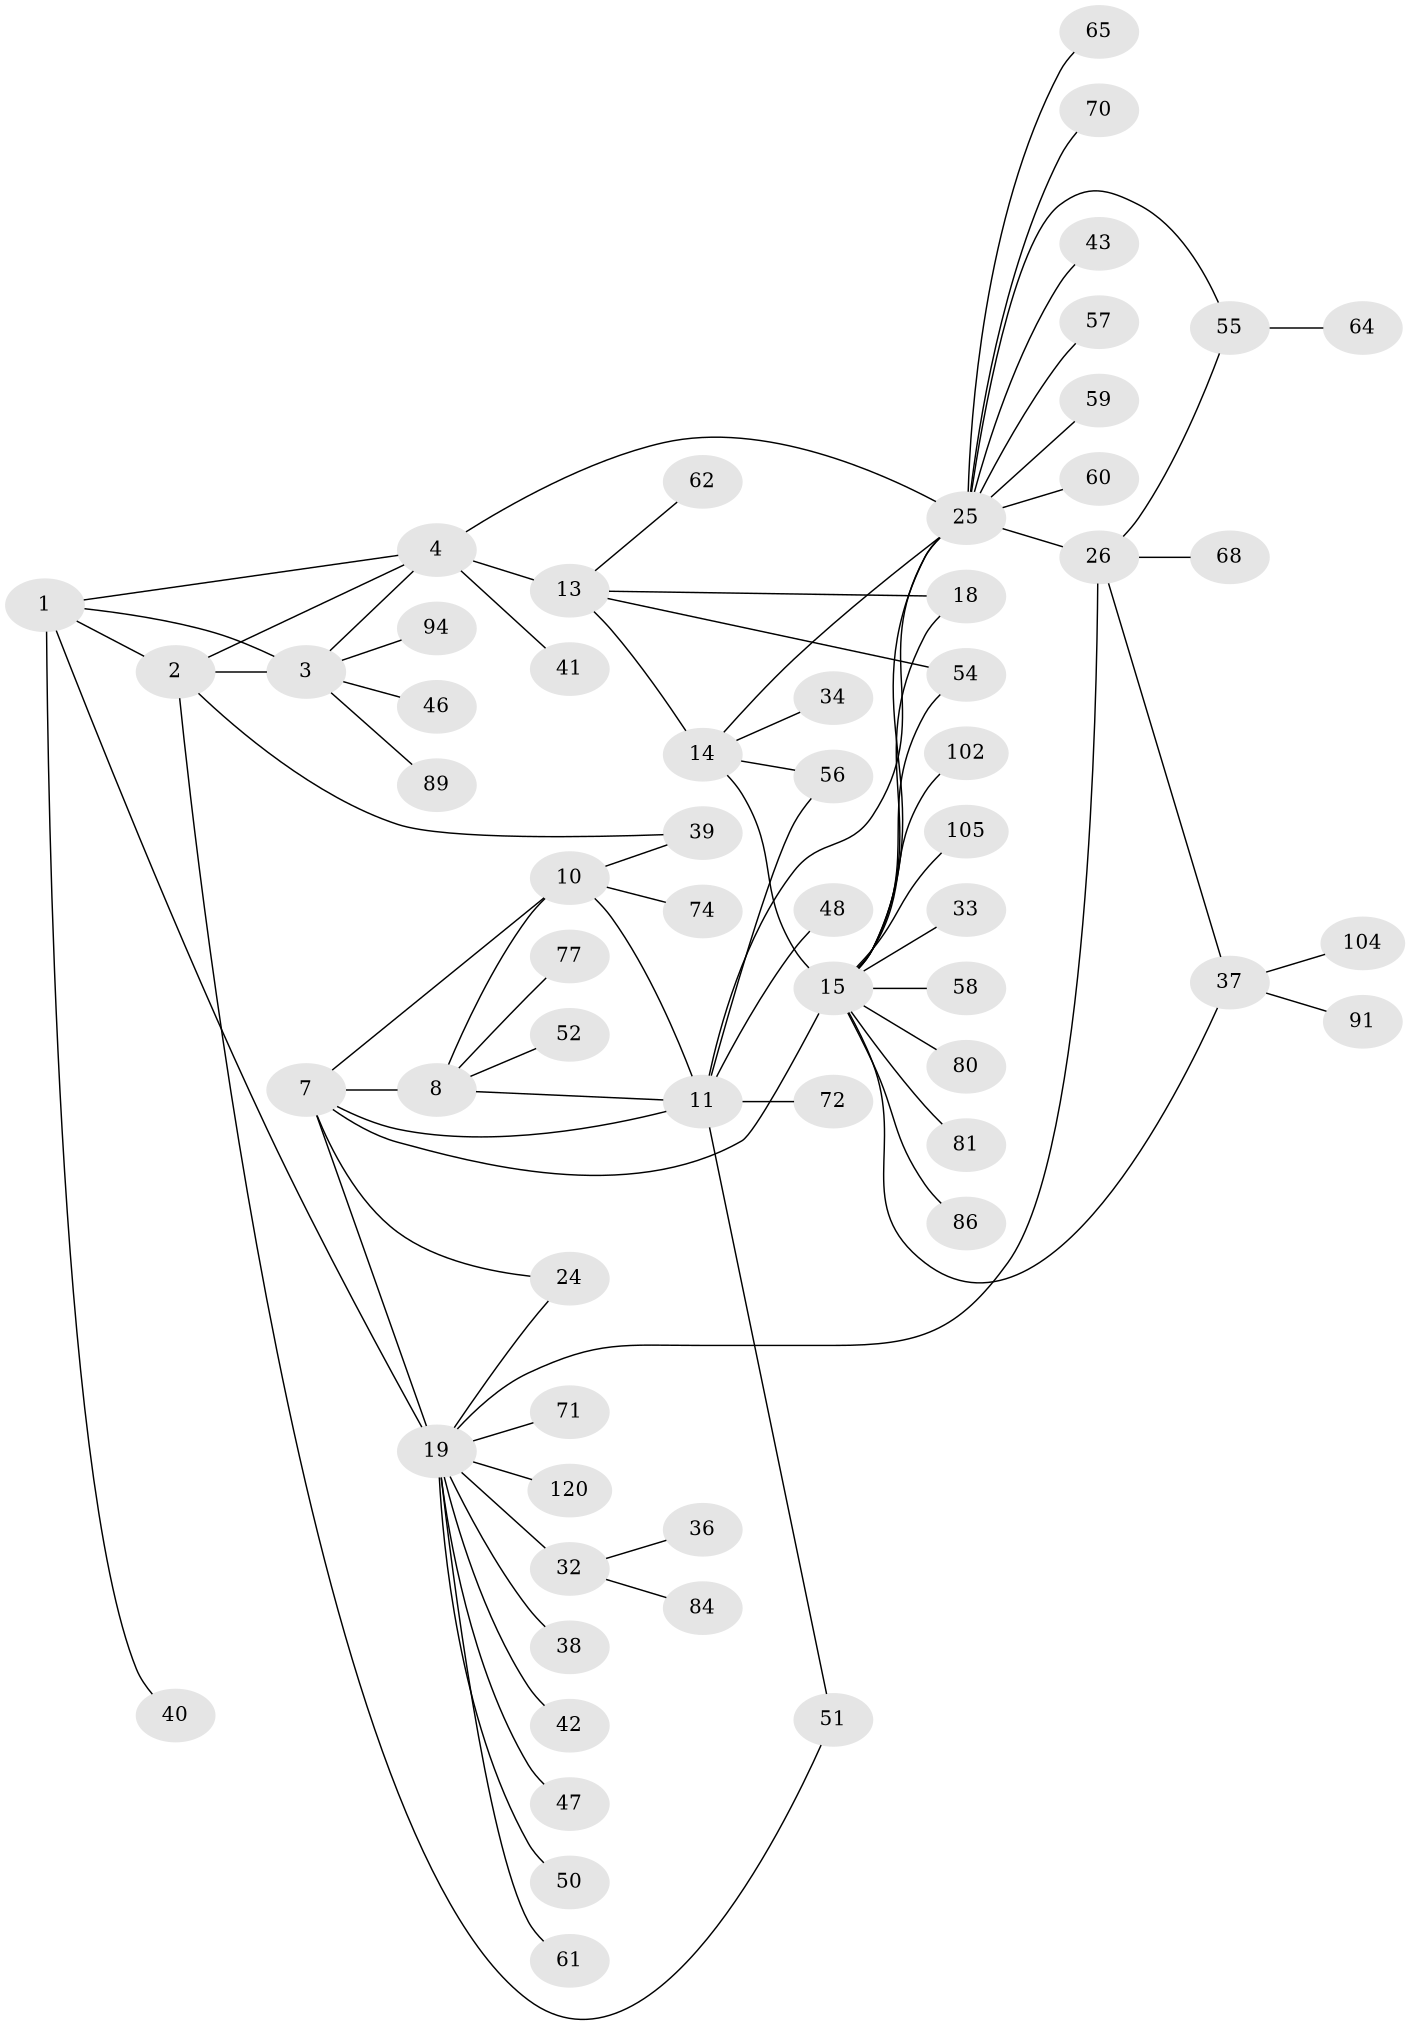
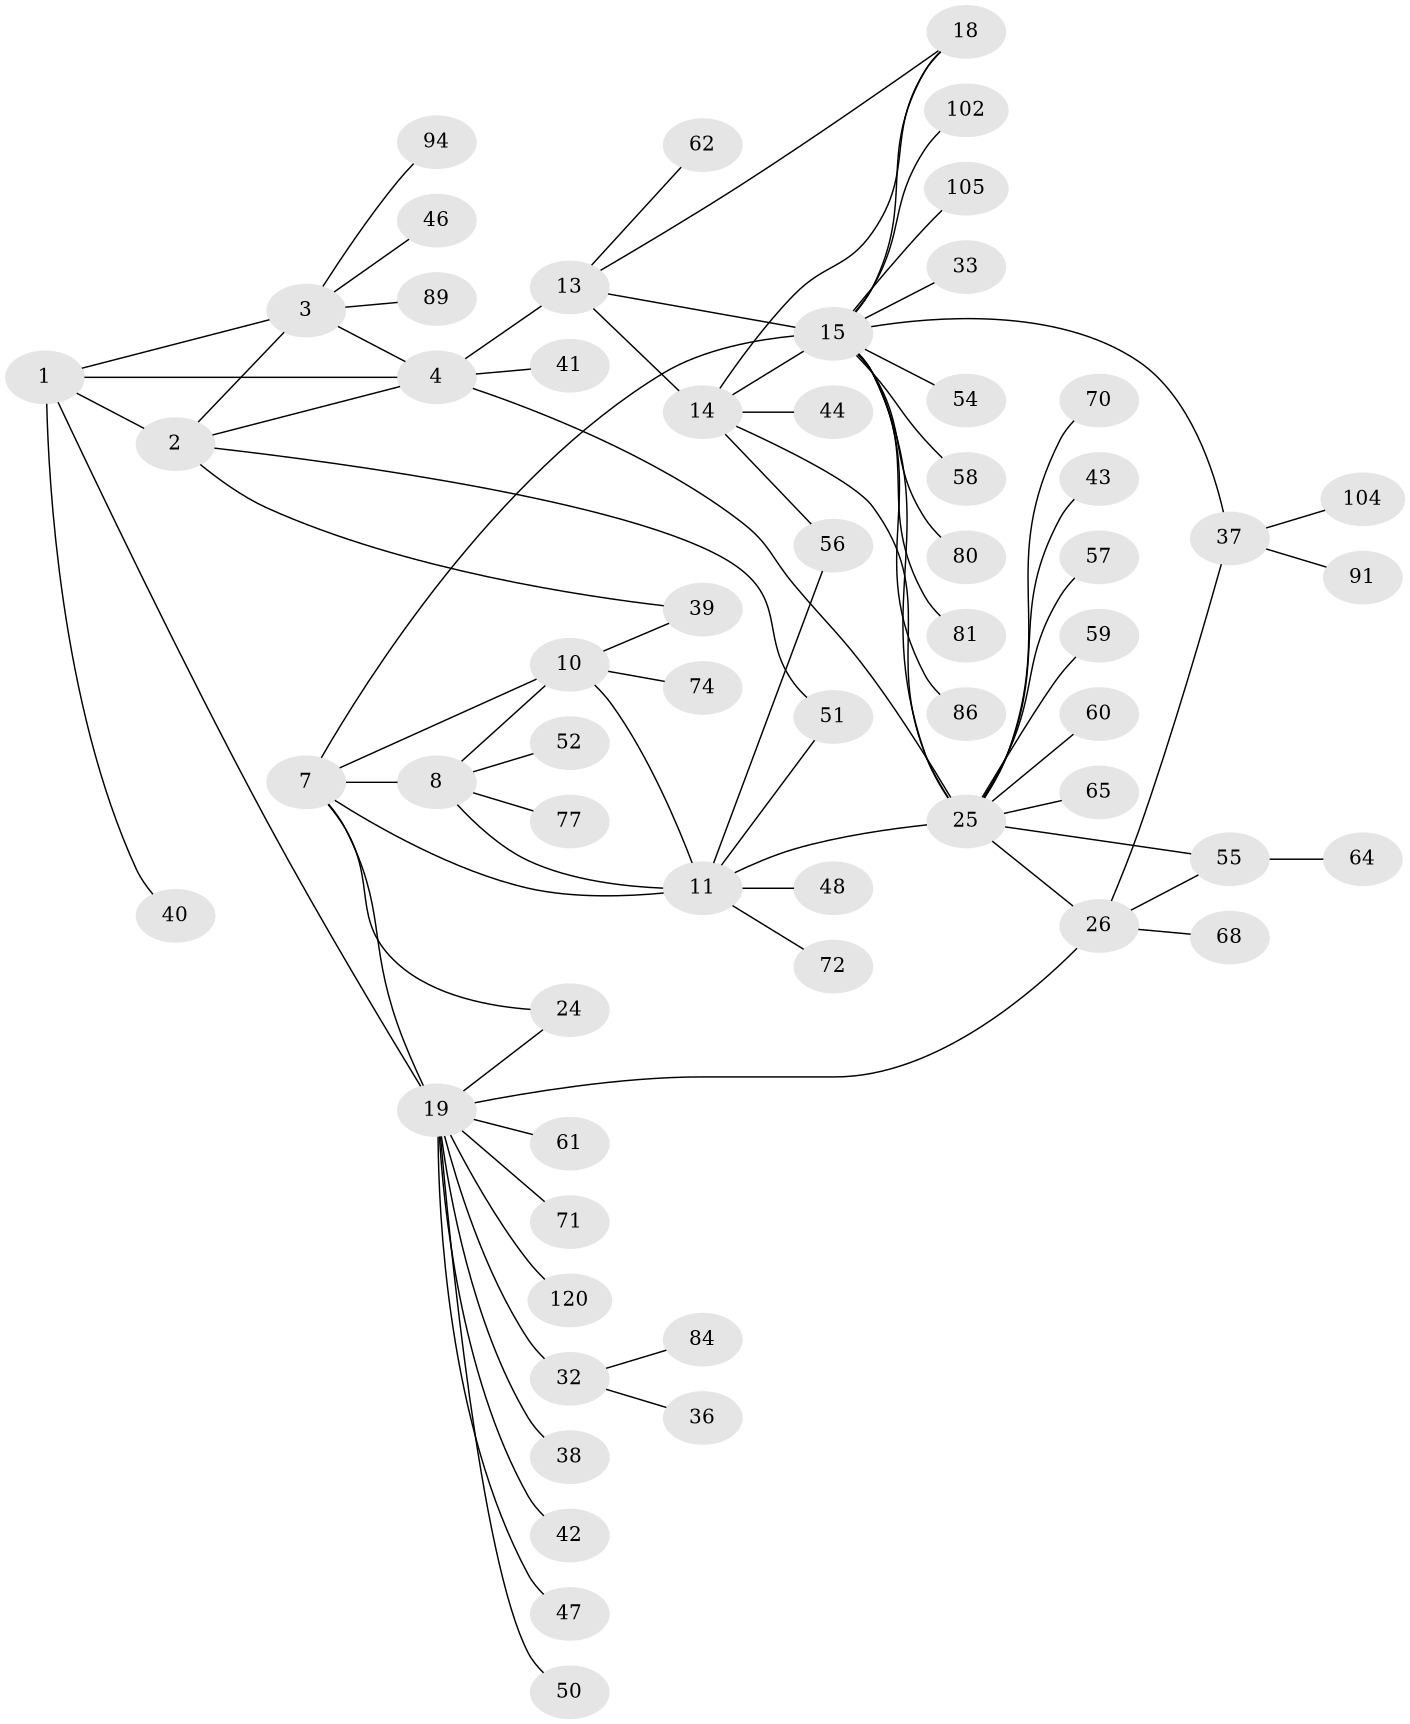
none -> (865, 242)
(768, 633) -> (702, 311)
(833, 698) -> (833, 412)
